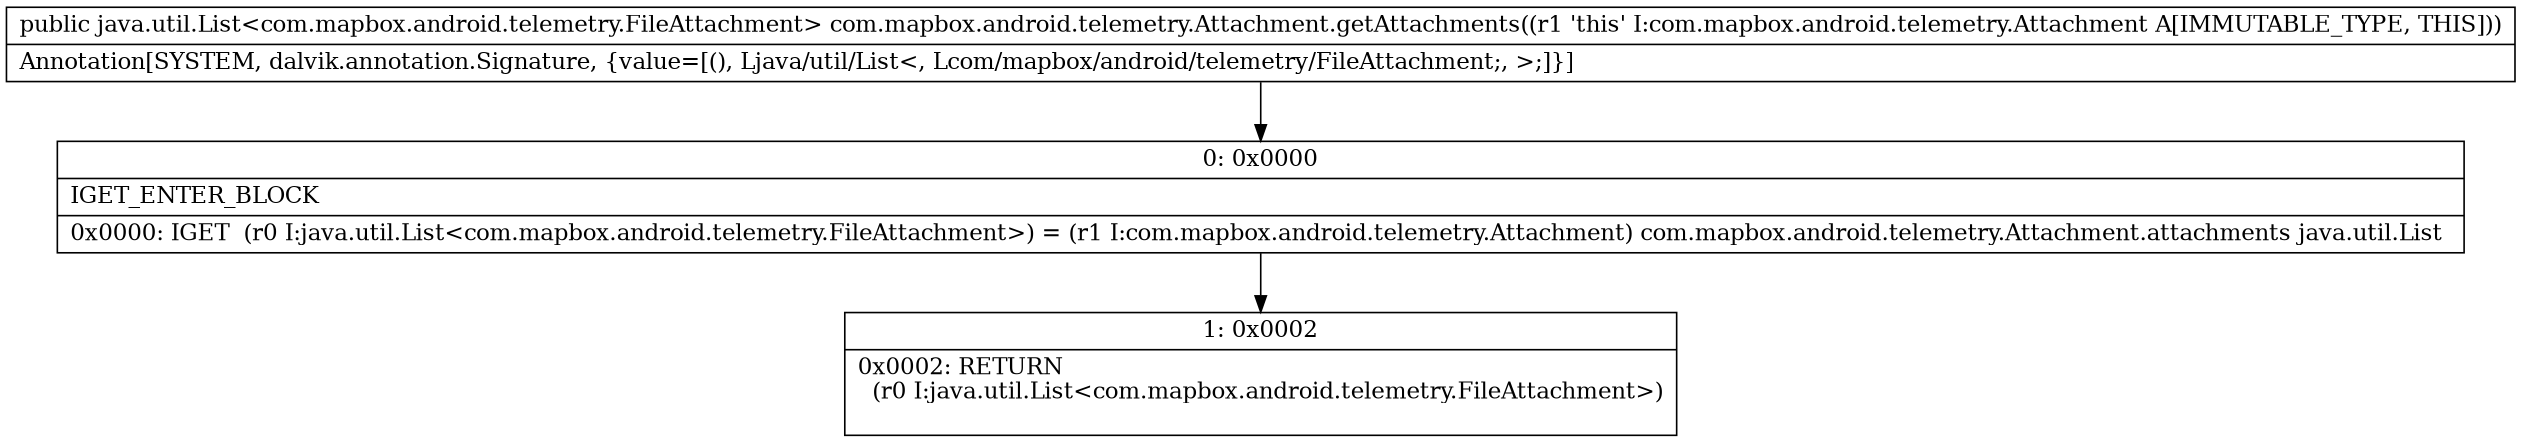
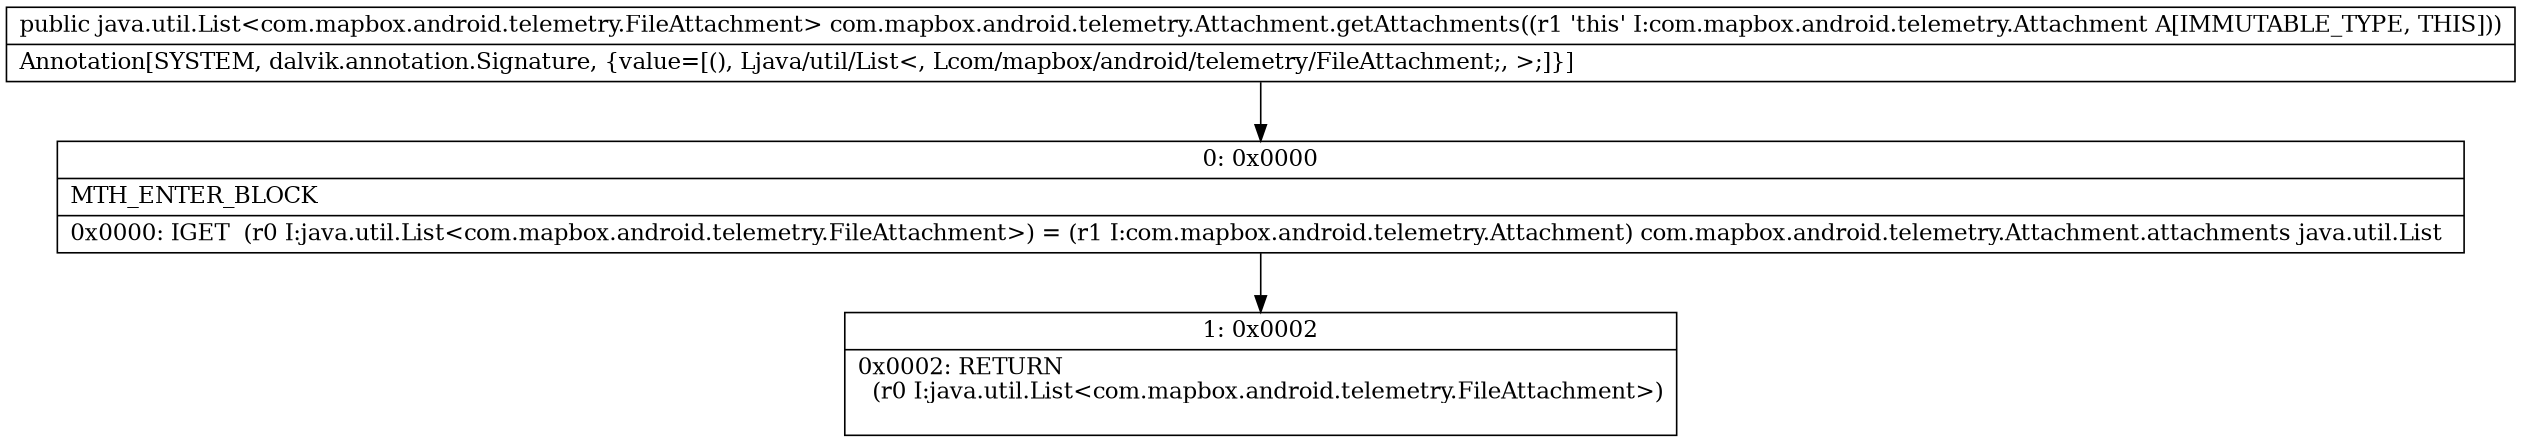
(195, 196) -> (195, 196)
